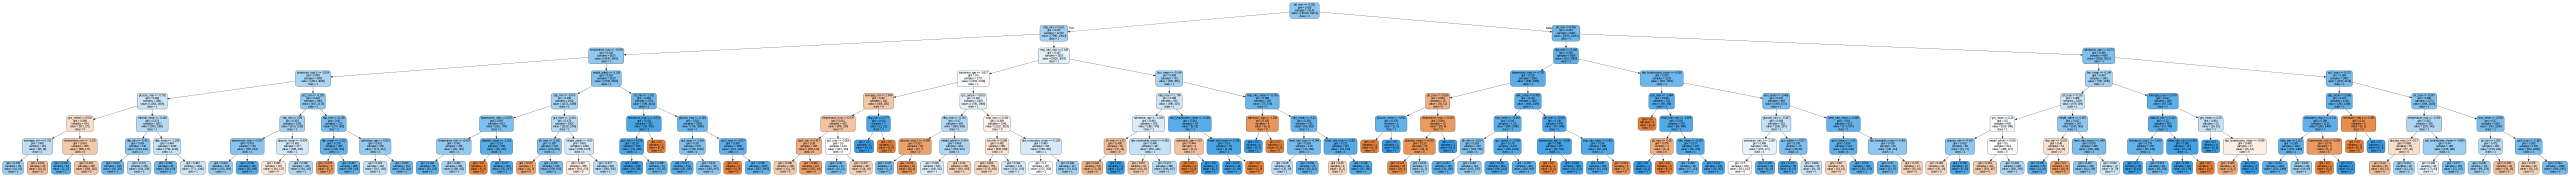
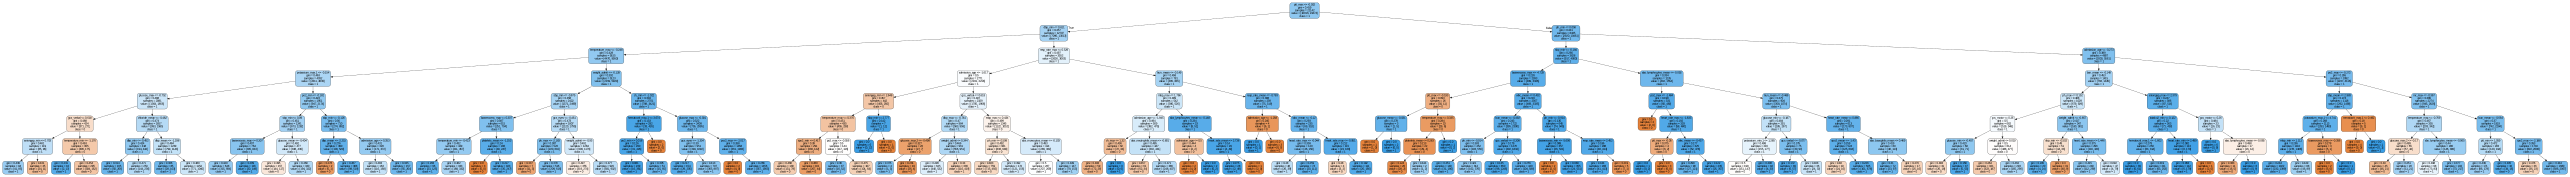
(2504, 168) -> (2504, 168)
